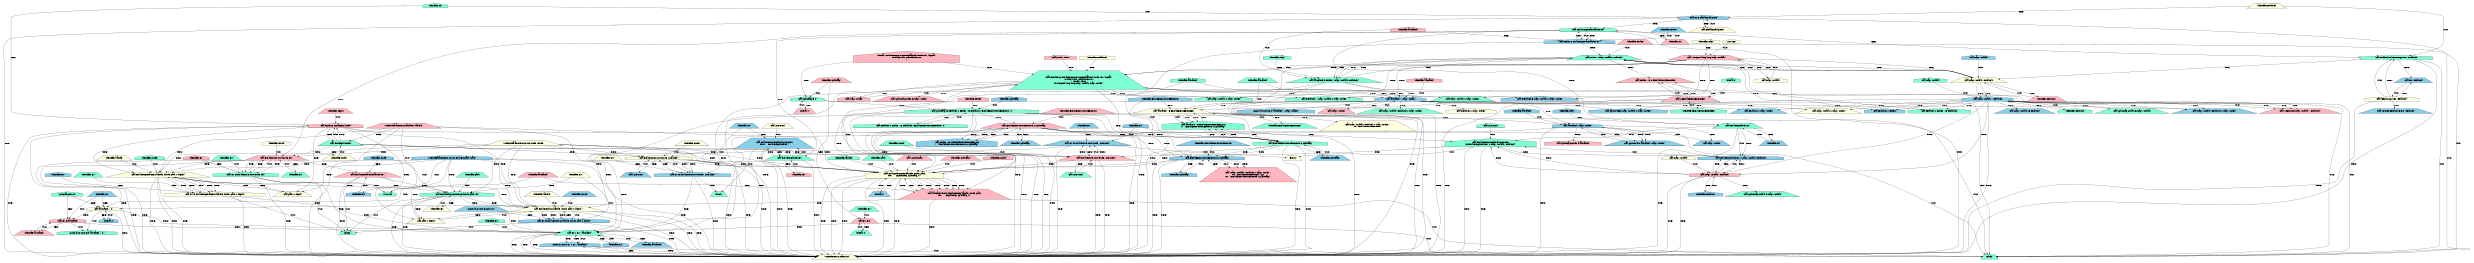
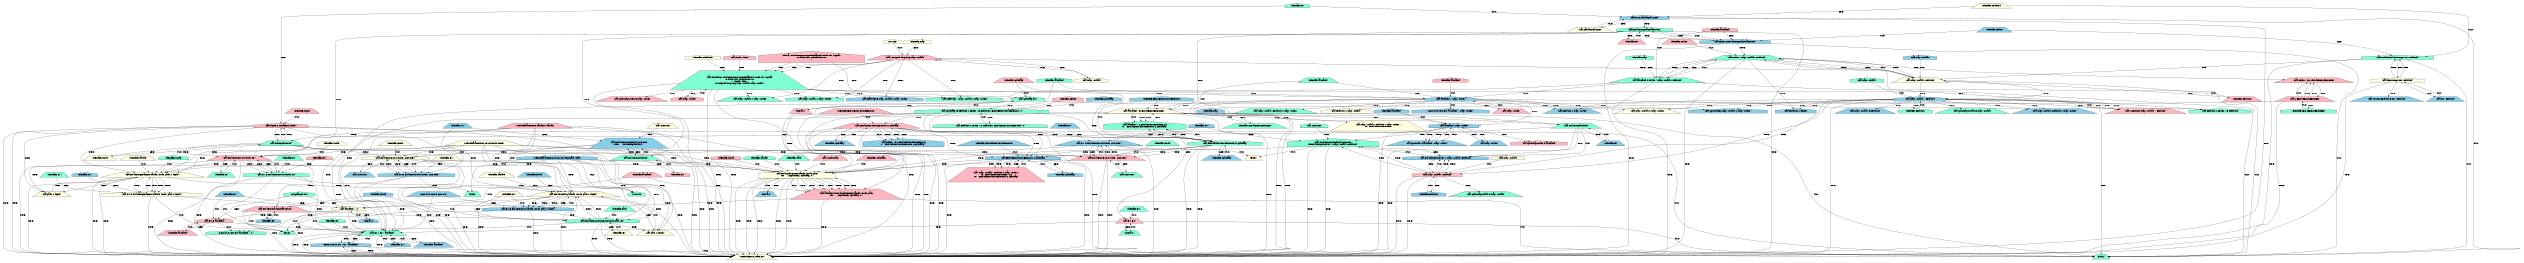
(2404, 68) -> (2398, 68)
(1731, 80) -> none
(301, 185) -> (563, 215)
